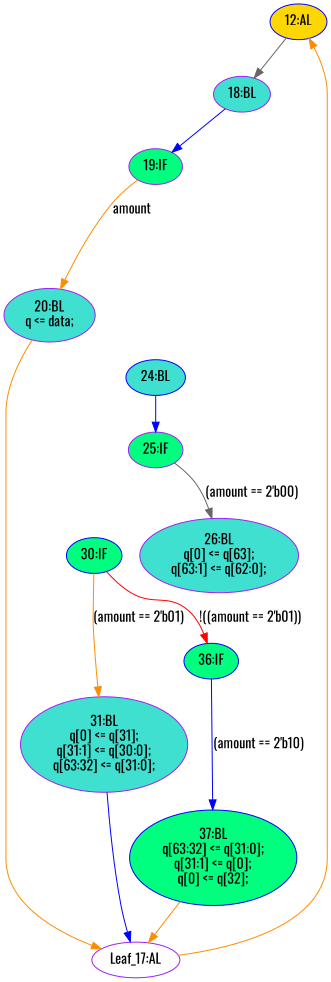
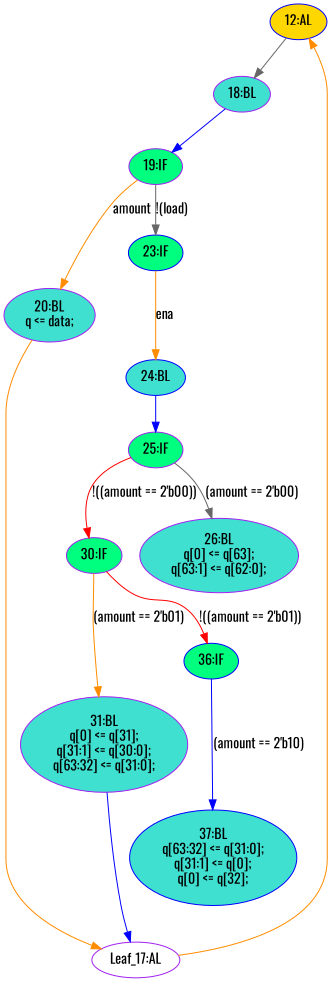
none -> (156, 253)
none -> (94, 484)
(94, 556) -> (94, 556)
(213, 858) -> (213, 858)
(167, 918) -> none
